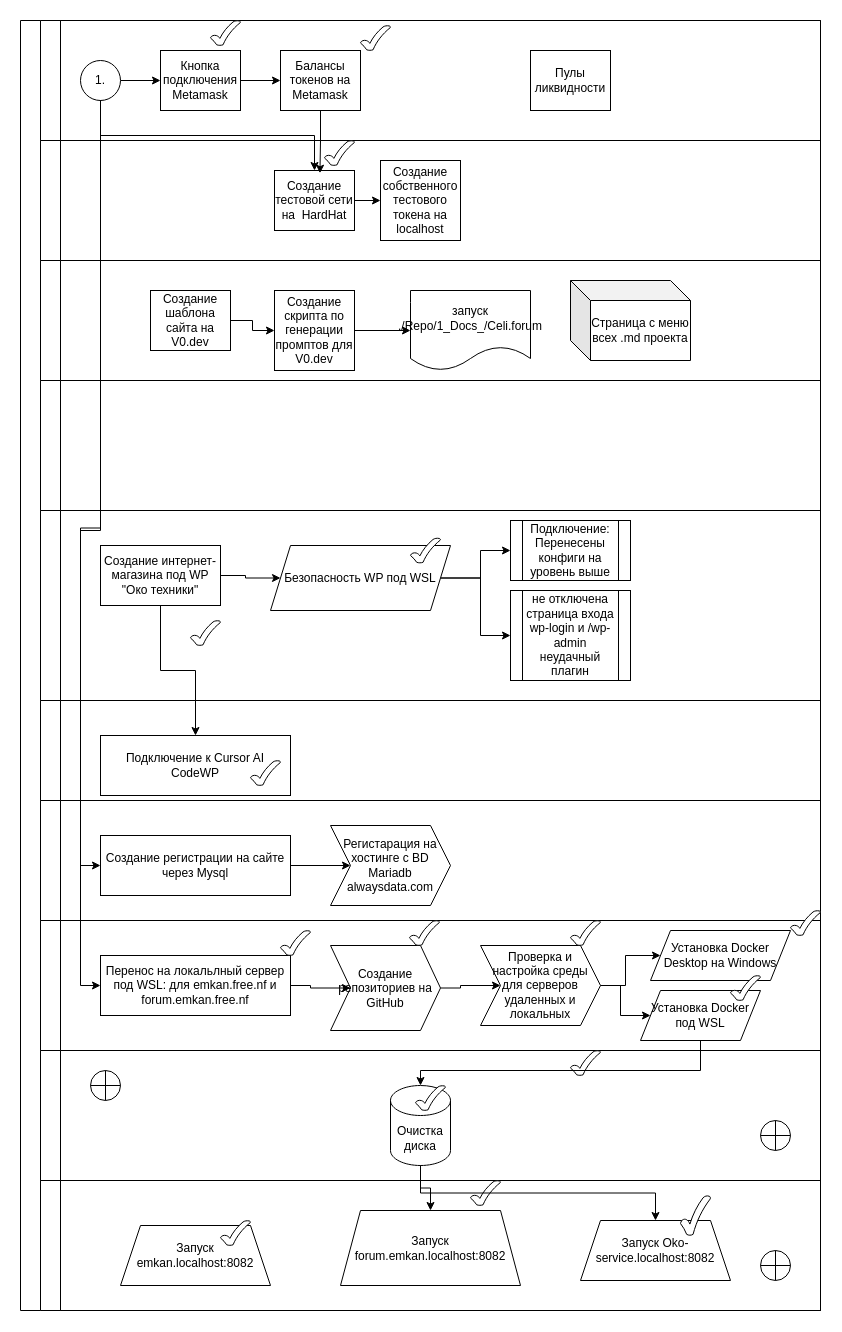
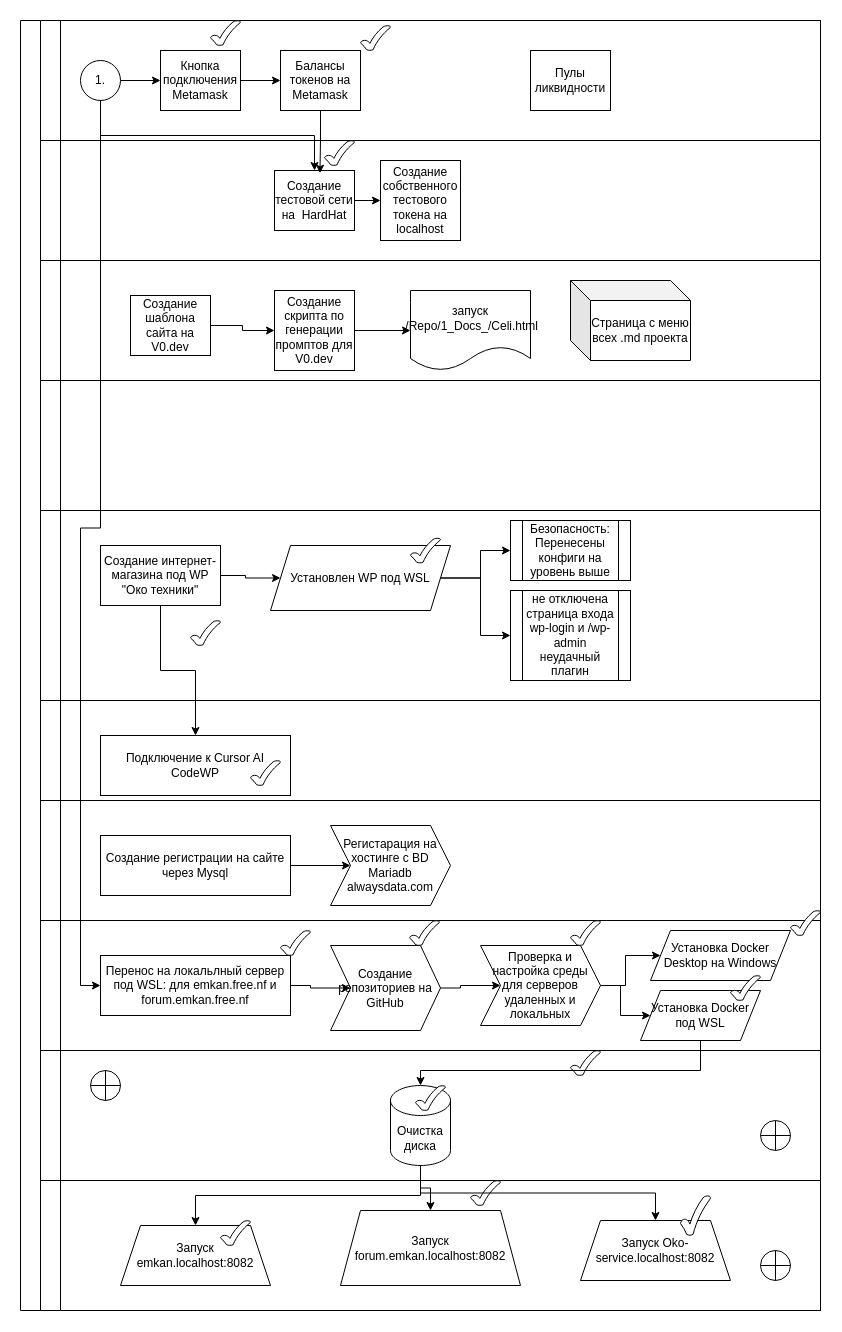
(471, 319) -> (471, 319)
(191, 321) -> (171, 326)
(92, 531) -> none
(571, 551) -> (571, 551)
(361, 579) -> (361, 579)
none -> (297, 1196)
